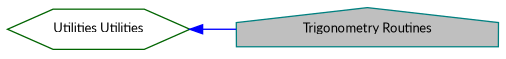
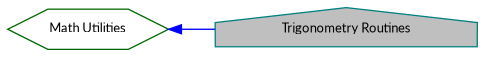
(99, 29) -> (88, 29)
